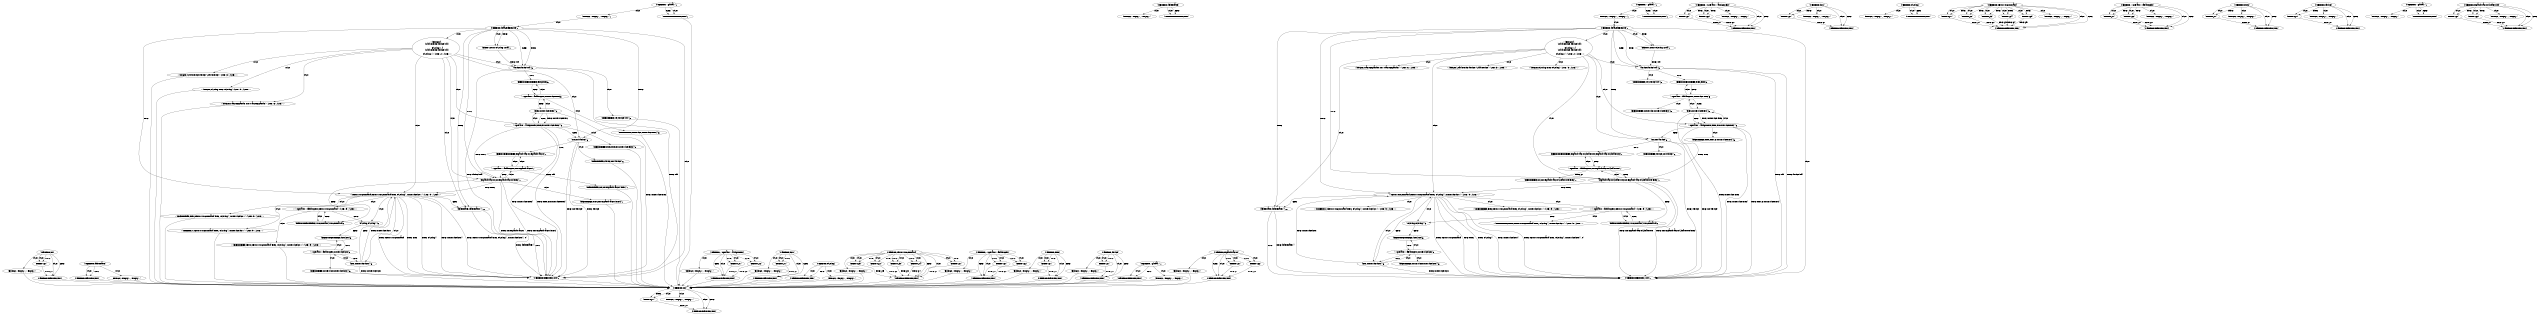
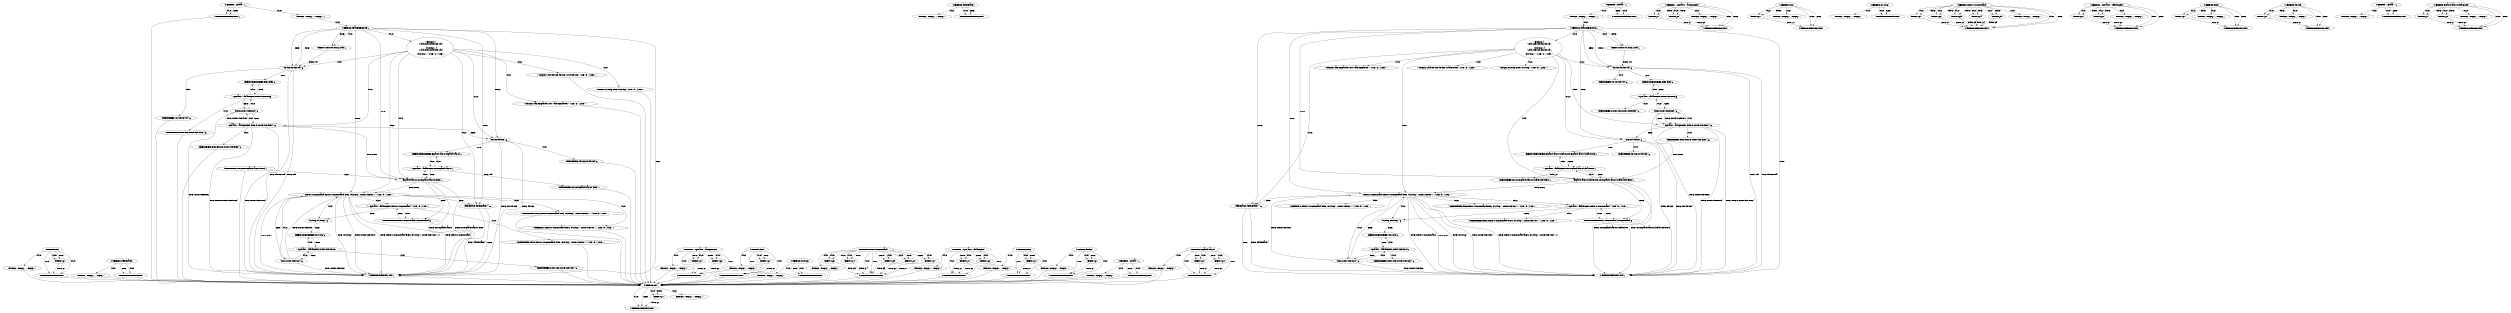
(550, 191) -> (334, 174)
